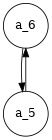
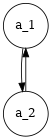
(26, 26) -> (26, 26)
(26, 114) -> (26, 114)
